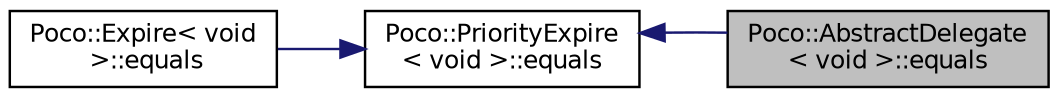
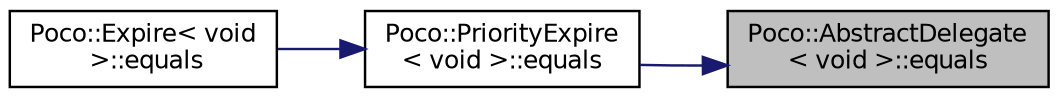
(696, 32) -> (671, 65)
